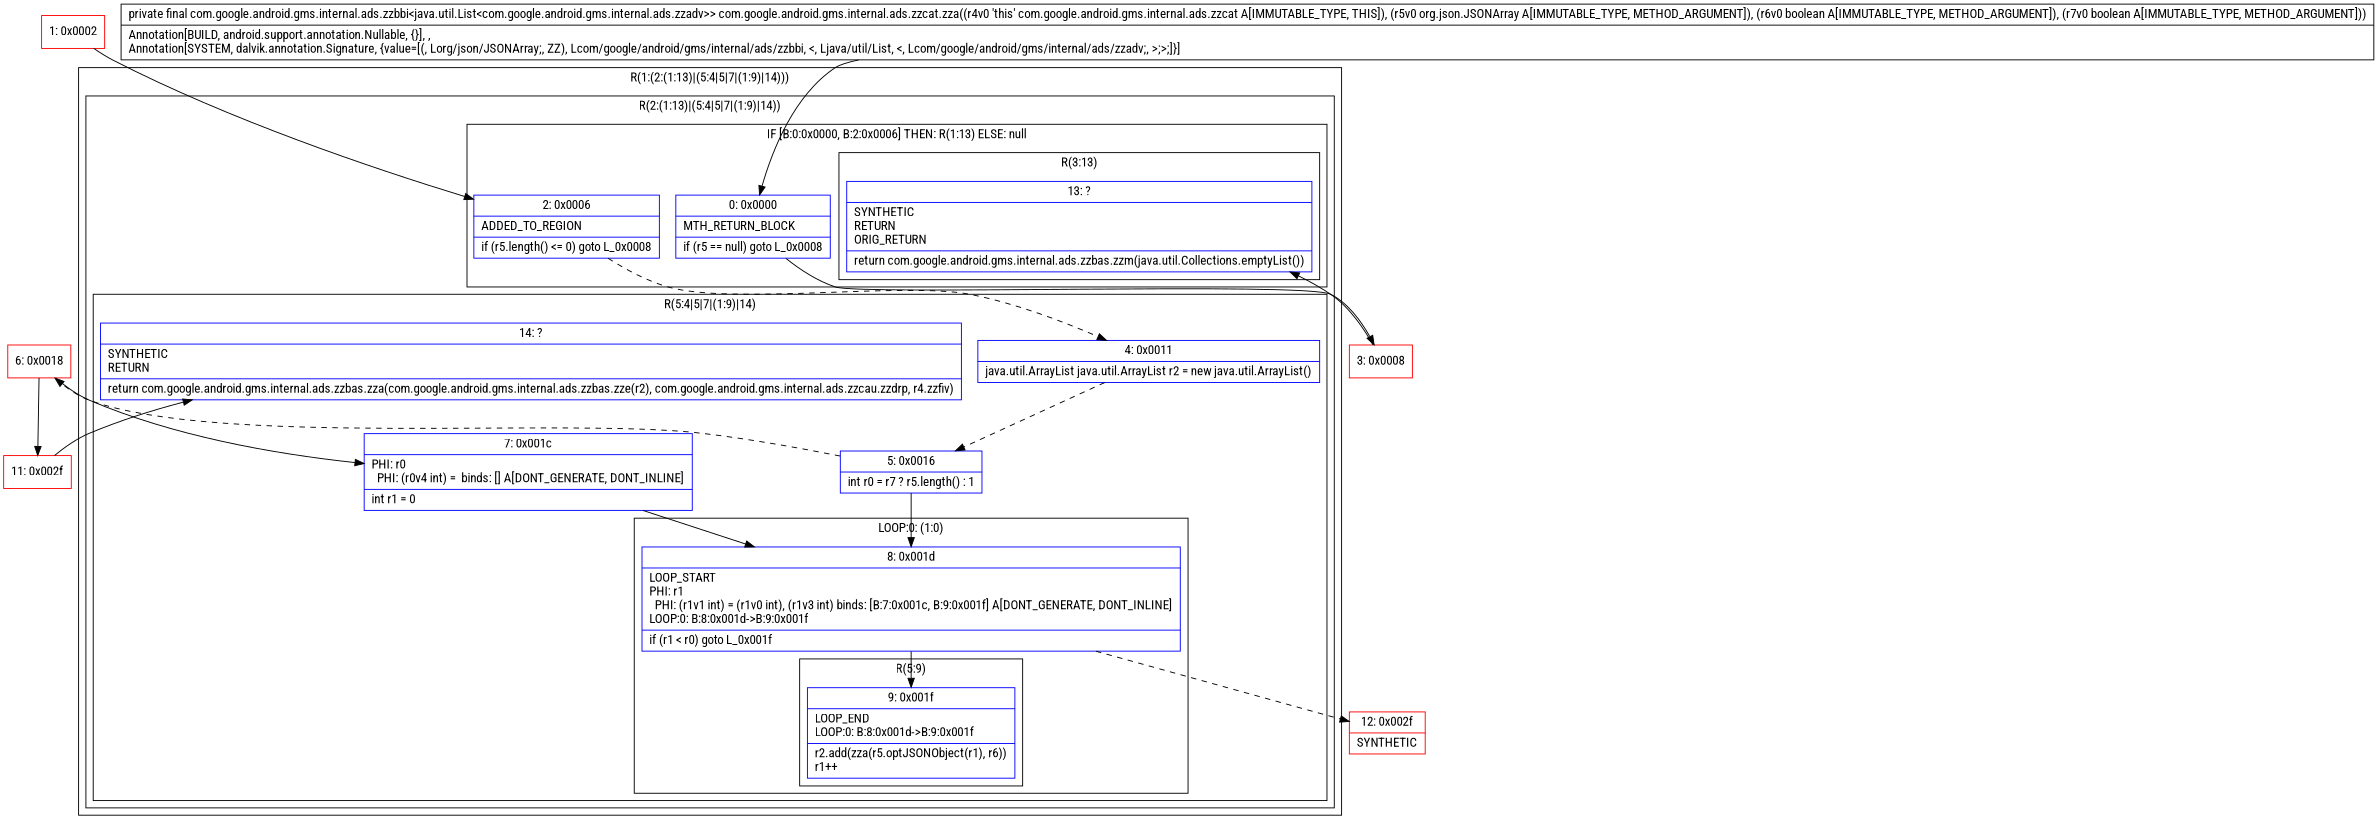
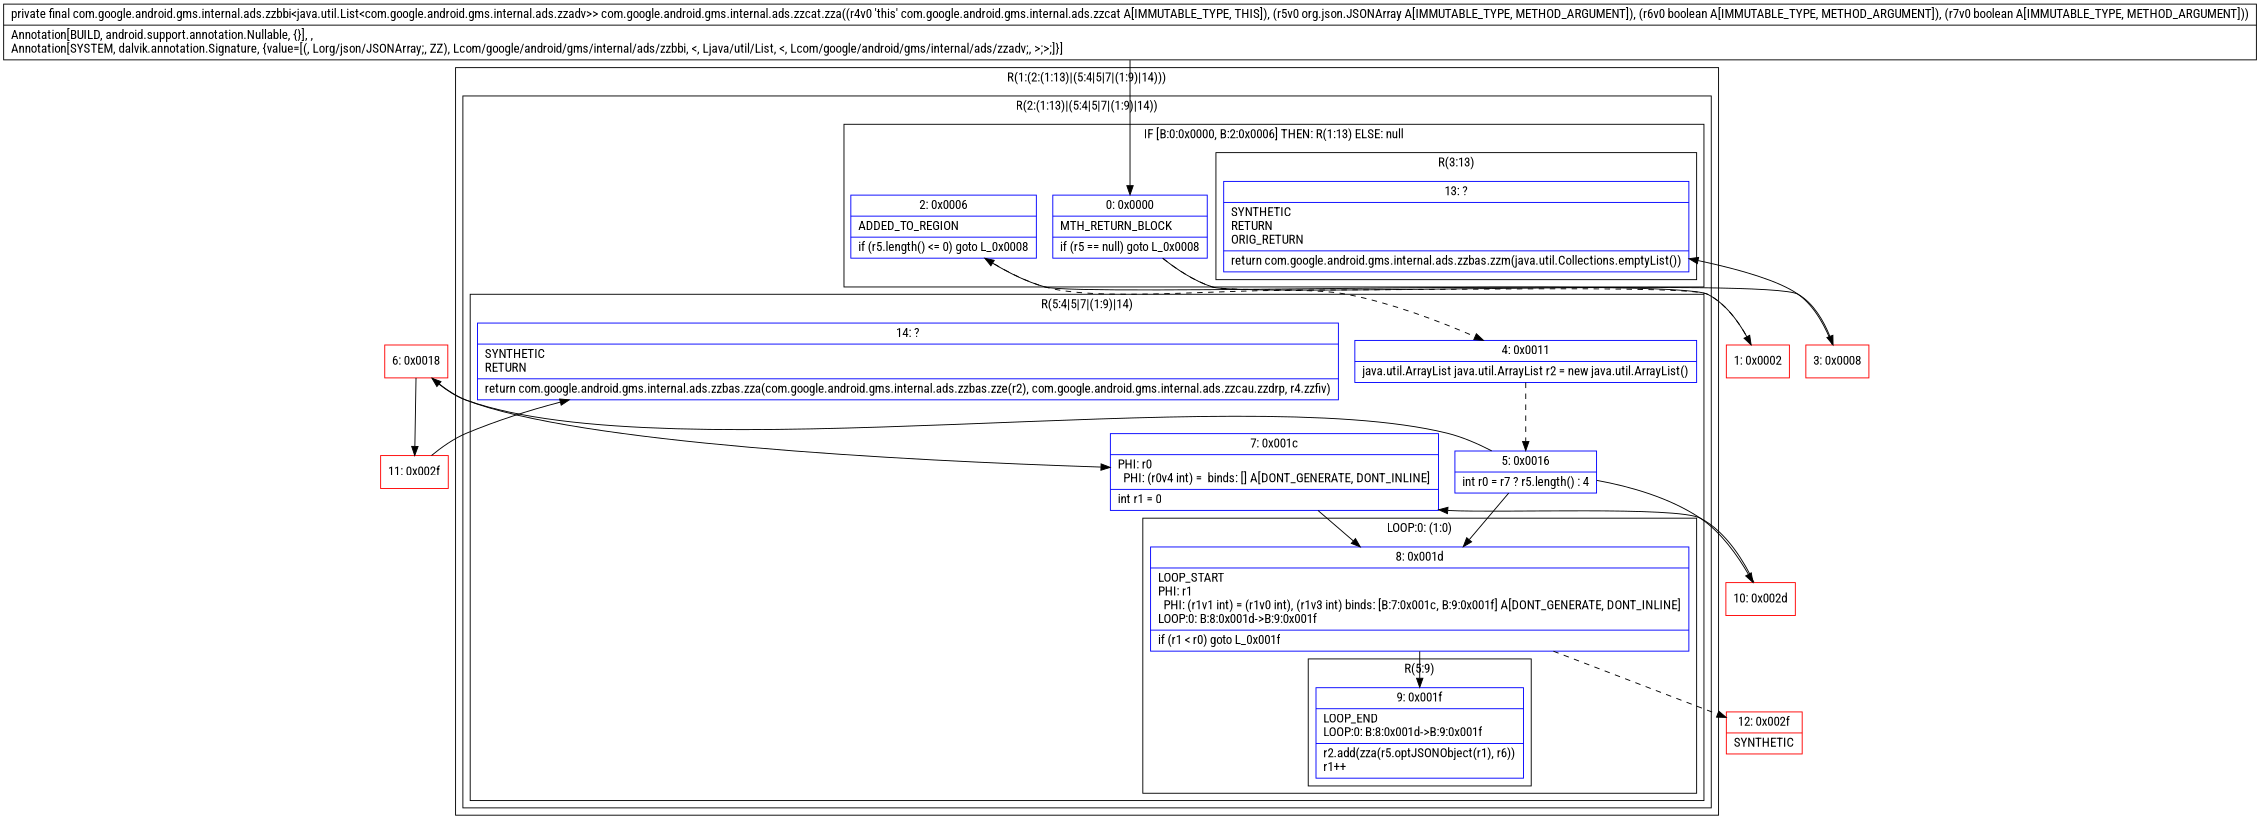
none -> (1461, 289)
(449, 428) -> (964, 424)
(911, 482) -> (1526, 482)
none -> (1761, 599)
